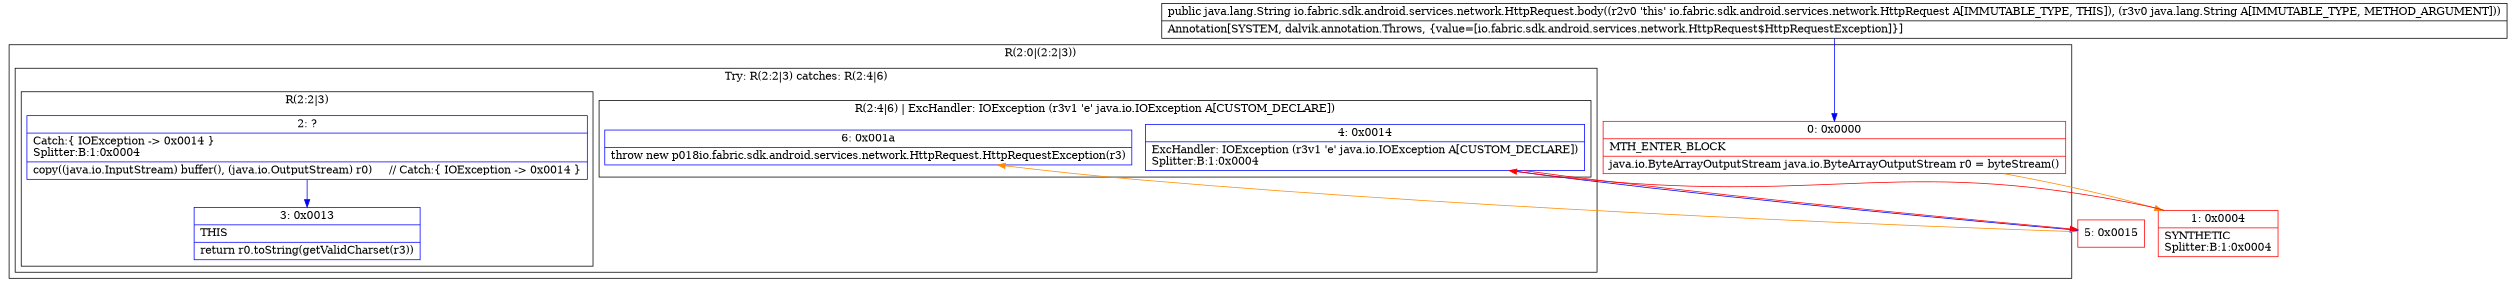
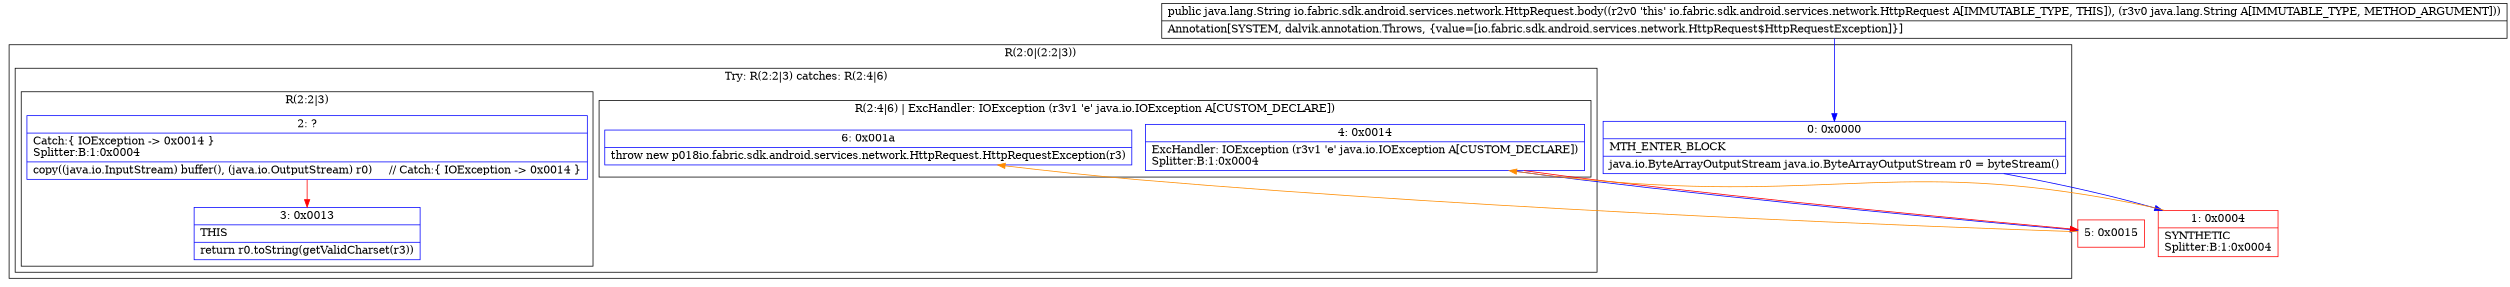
(1834, 147) -> (1834, 147)
(1841, 184) -> (1841, 184)
(2080, 189) -> (2080, 189)
(307, 190) -> (307, 190)
